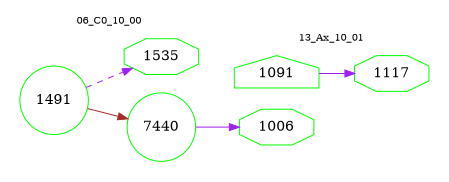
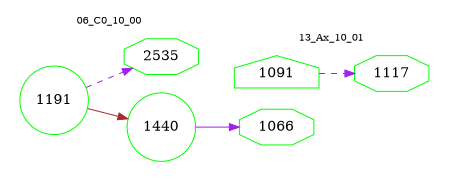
(161, 57) -> (161, 57)
(332, 73) -> (332, 73)
(54, 100) -> (54, 100)
(161, 127) -> (161, 127)
(277, 127) -> (277, 127)
